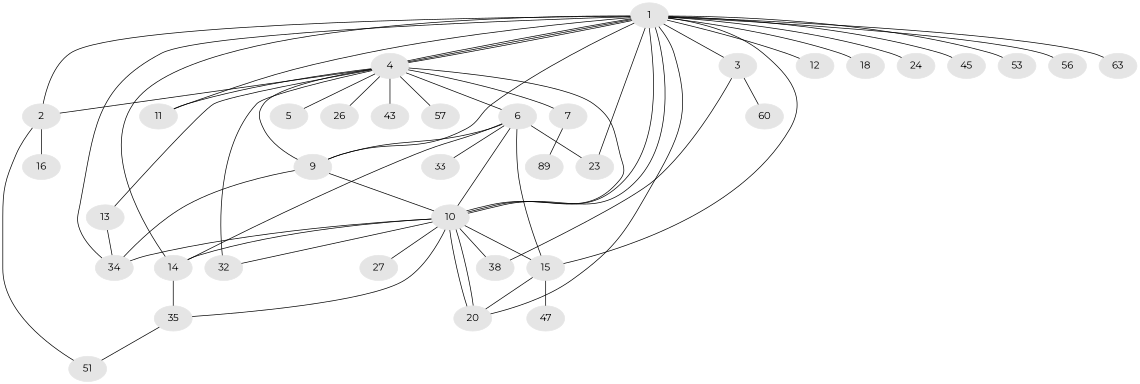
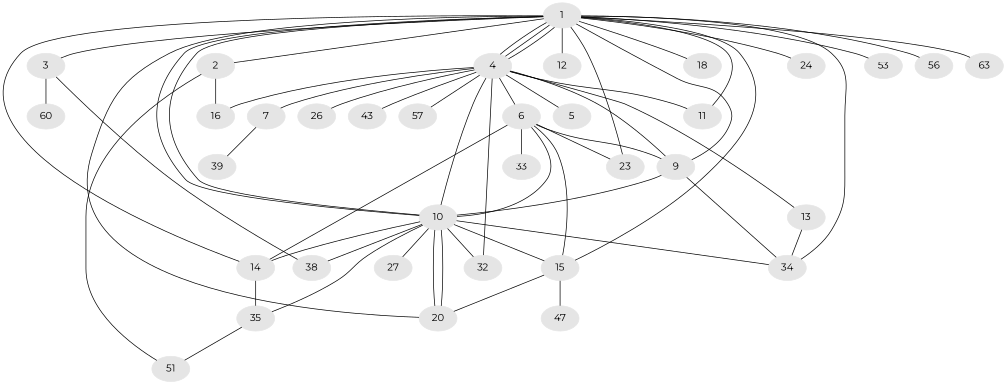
(967, 66) -> none
(200, 93) -> (351, 80)
(544, 167) -> (217, 167)
